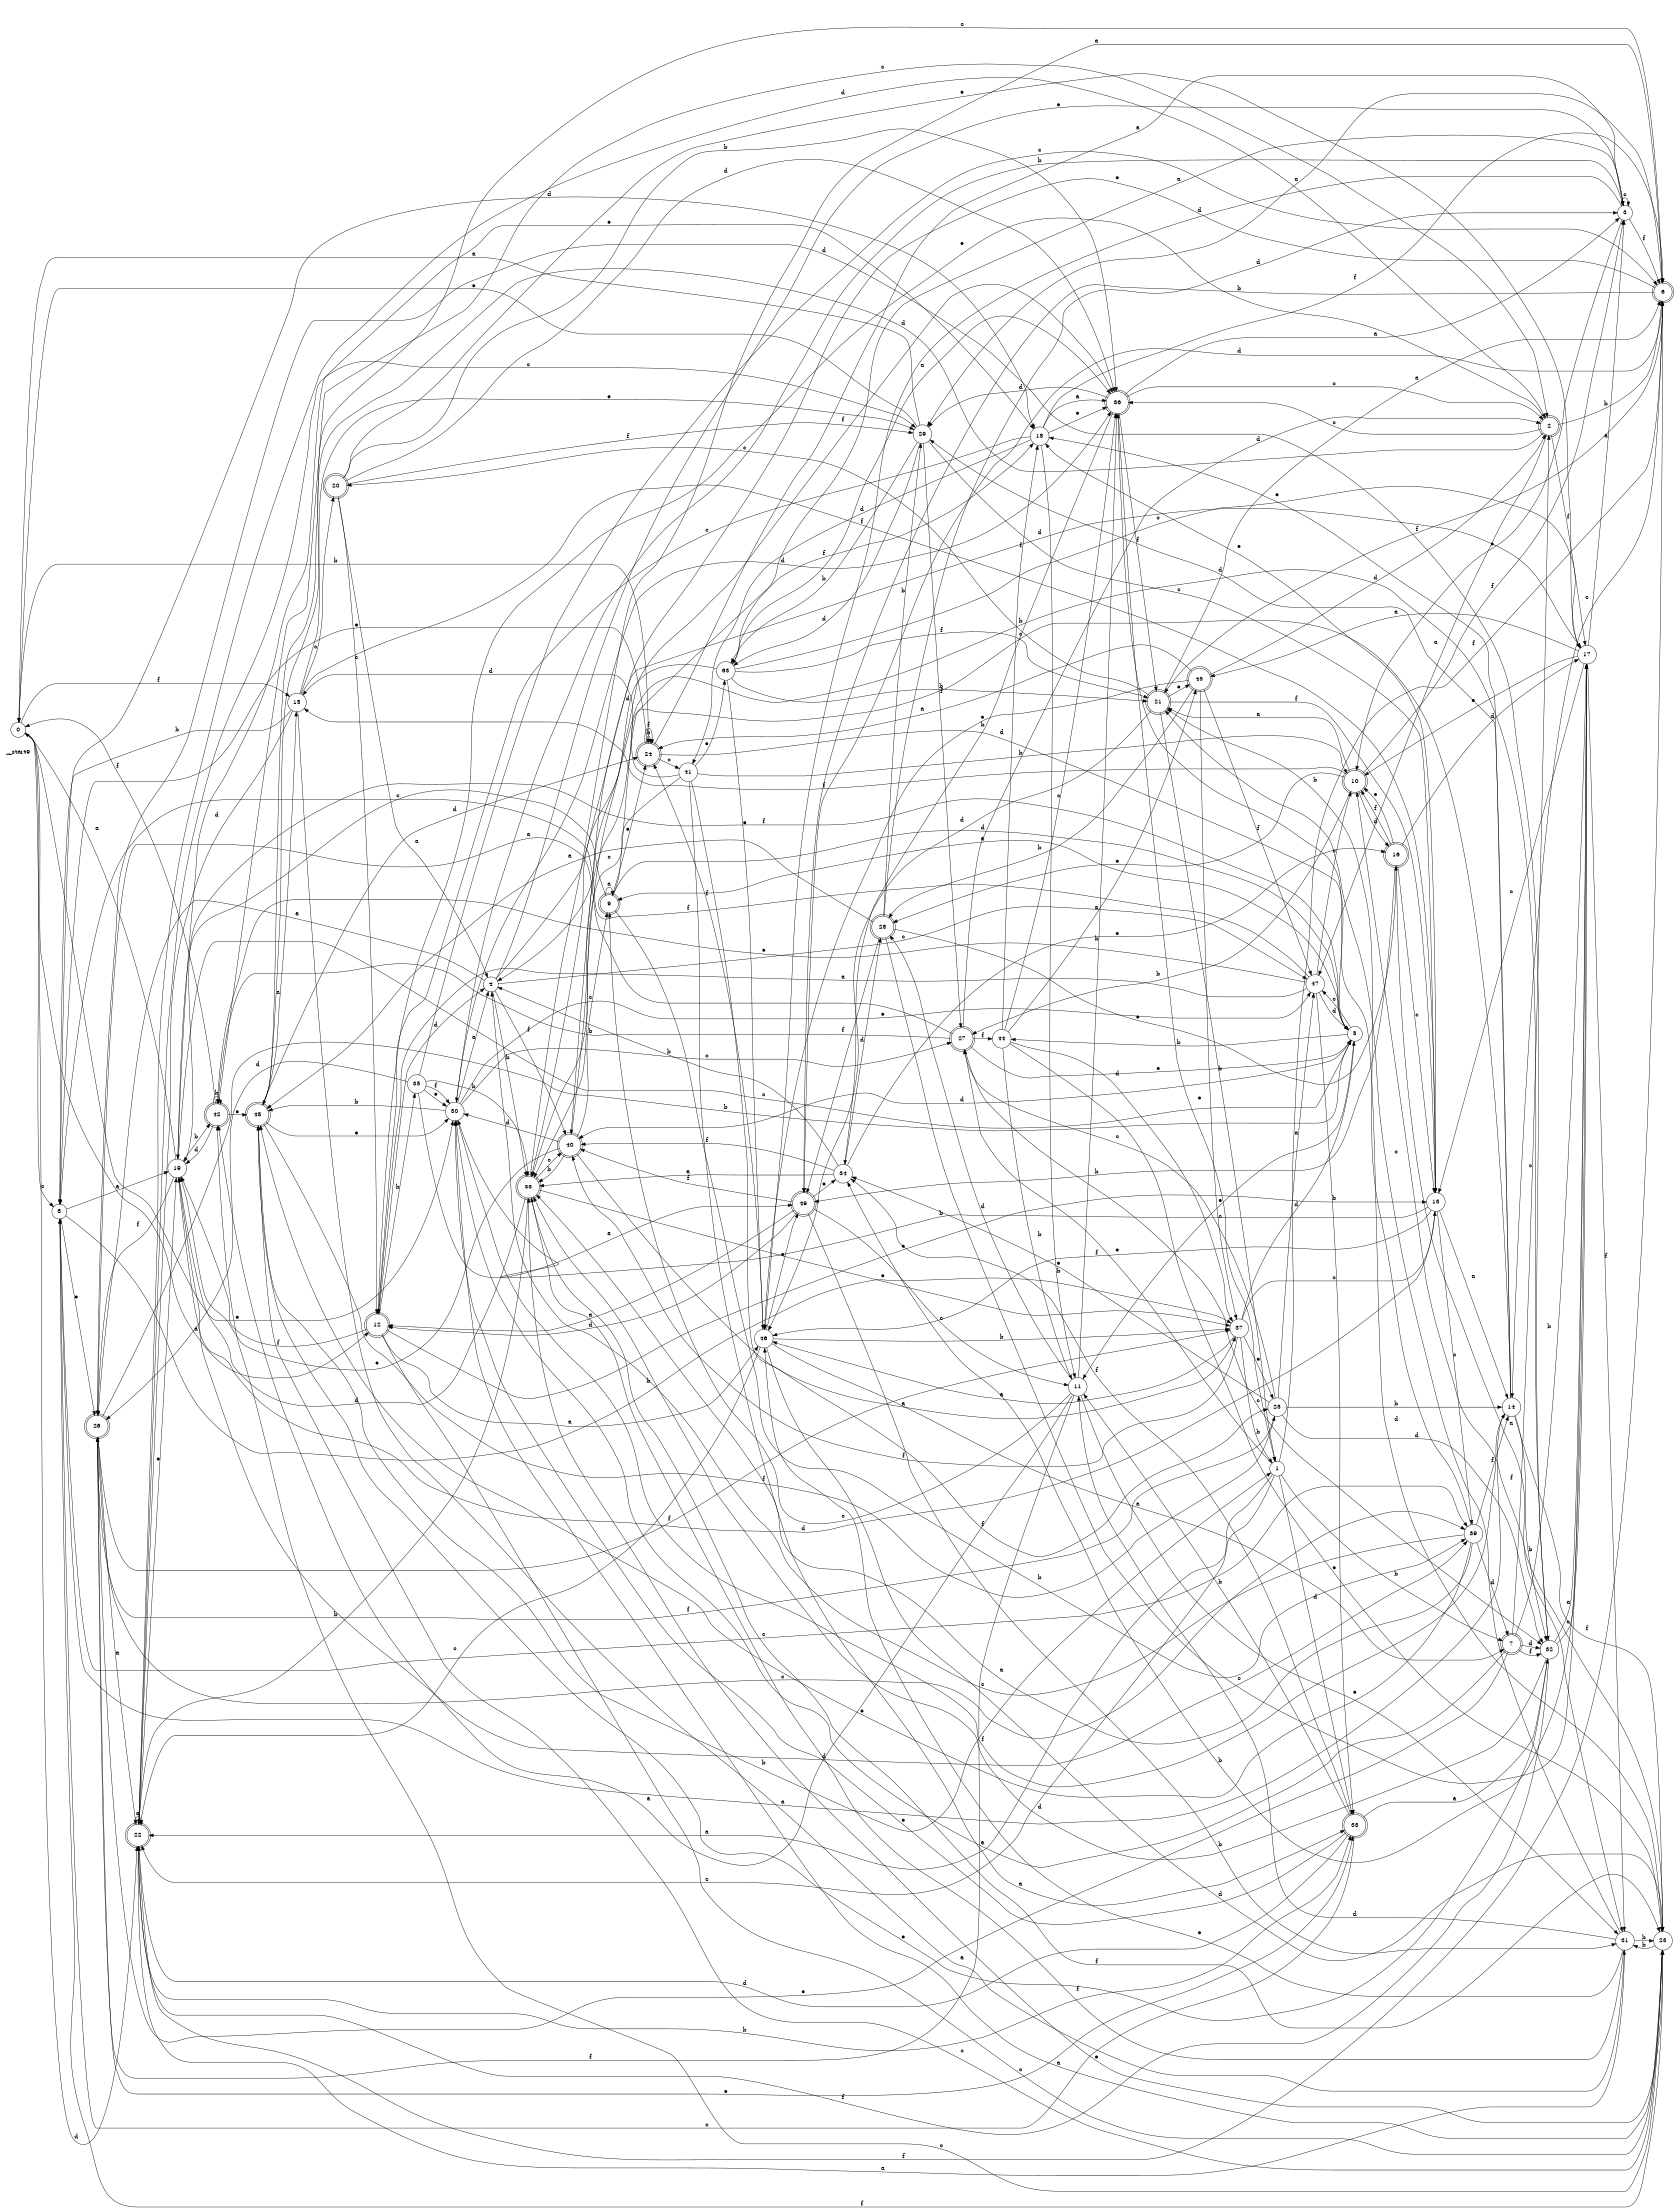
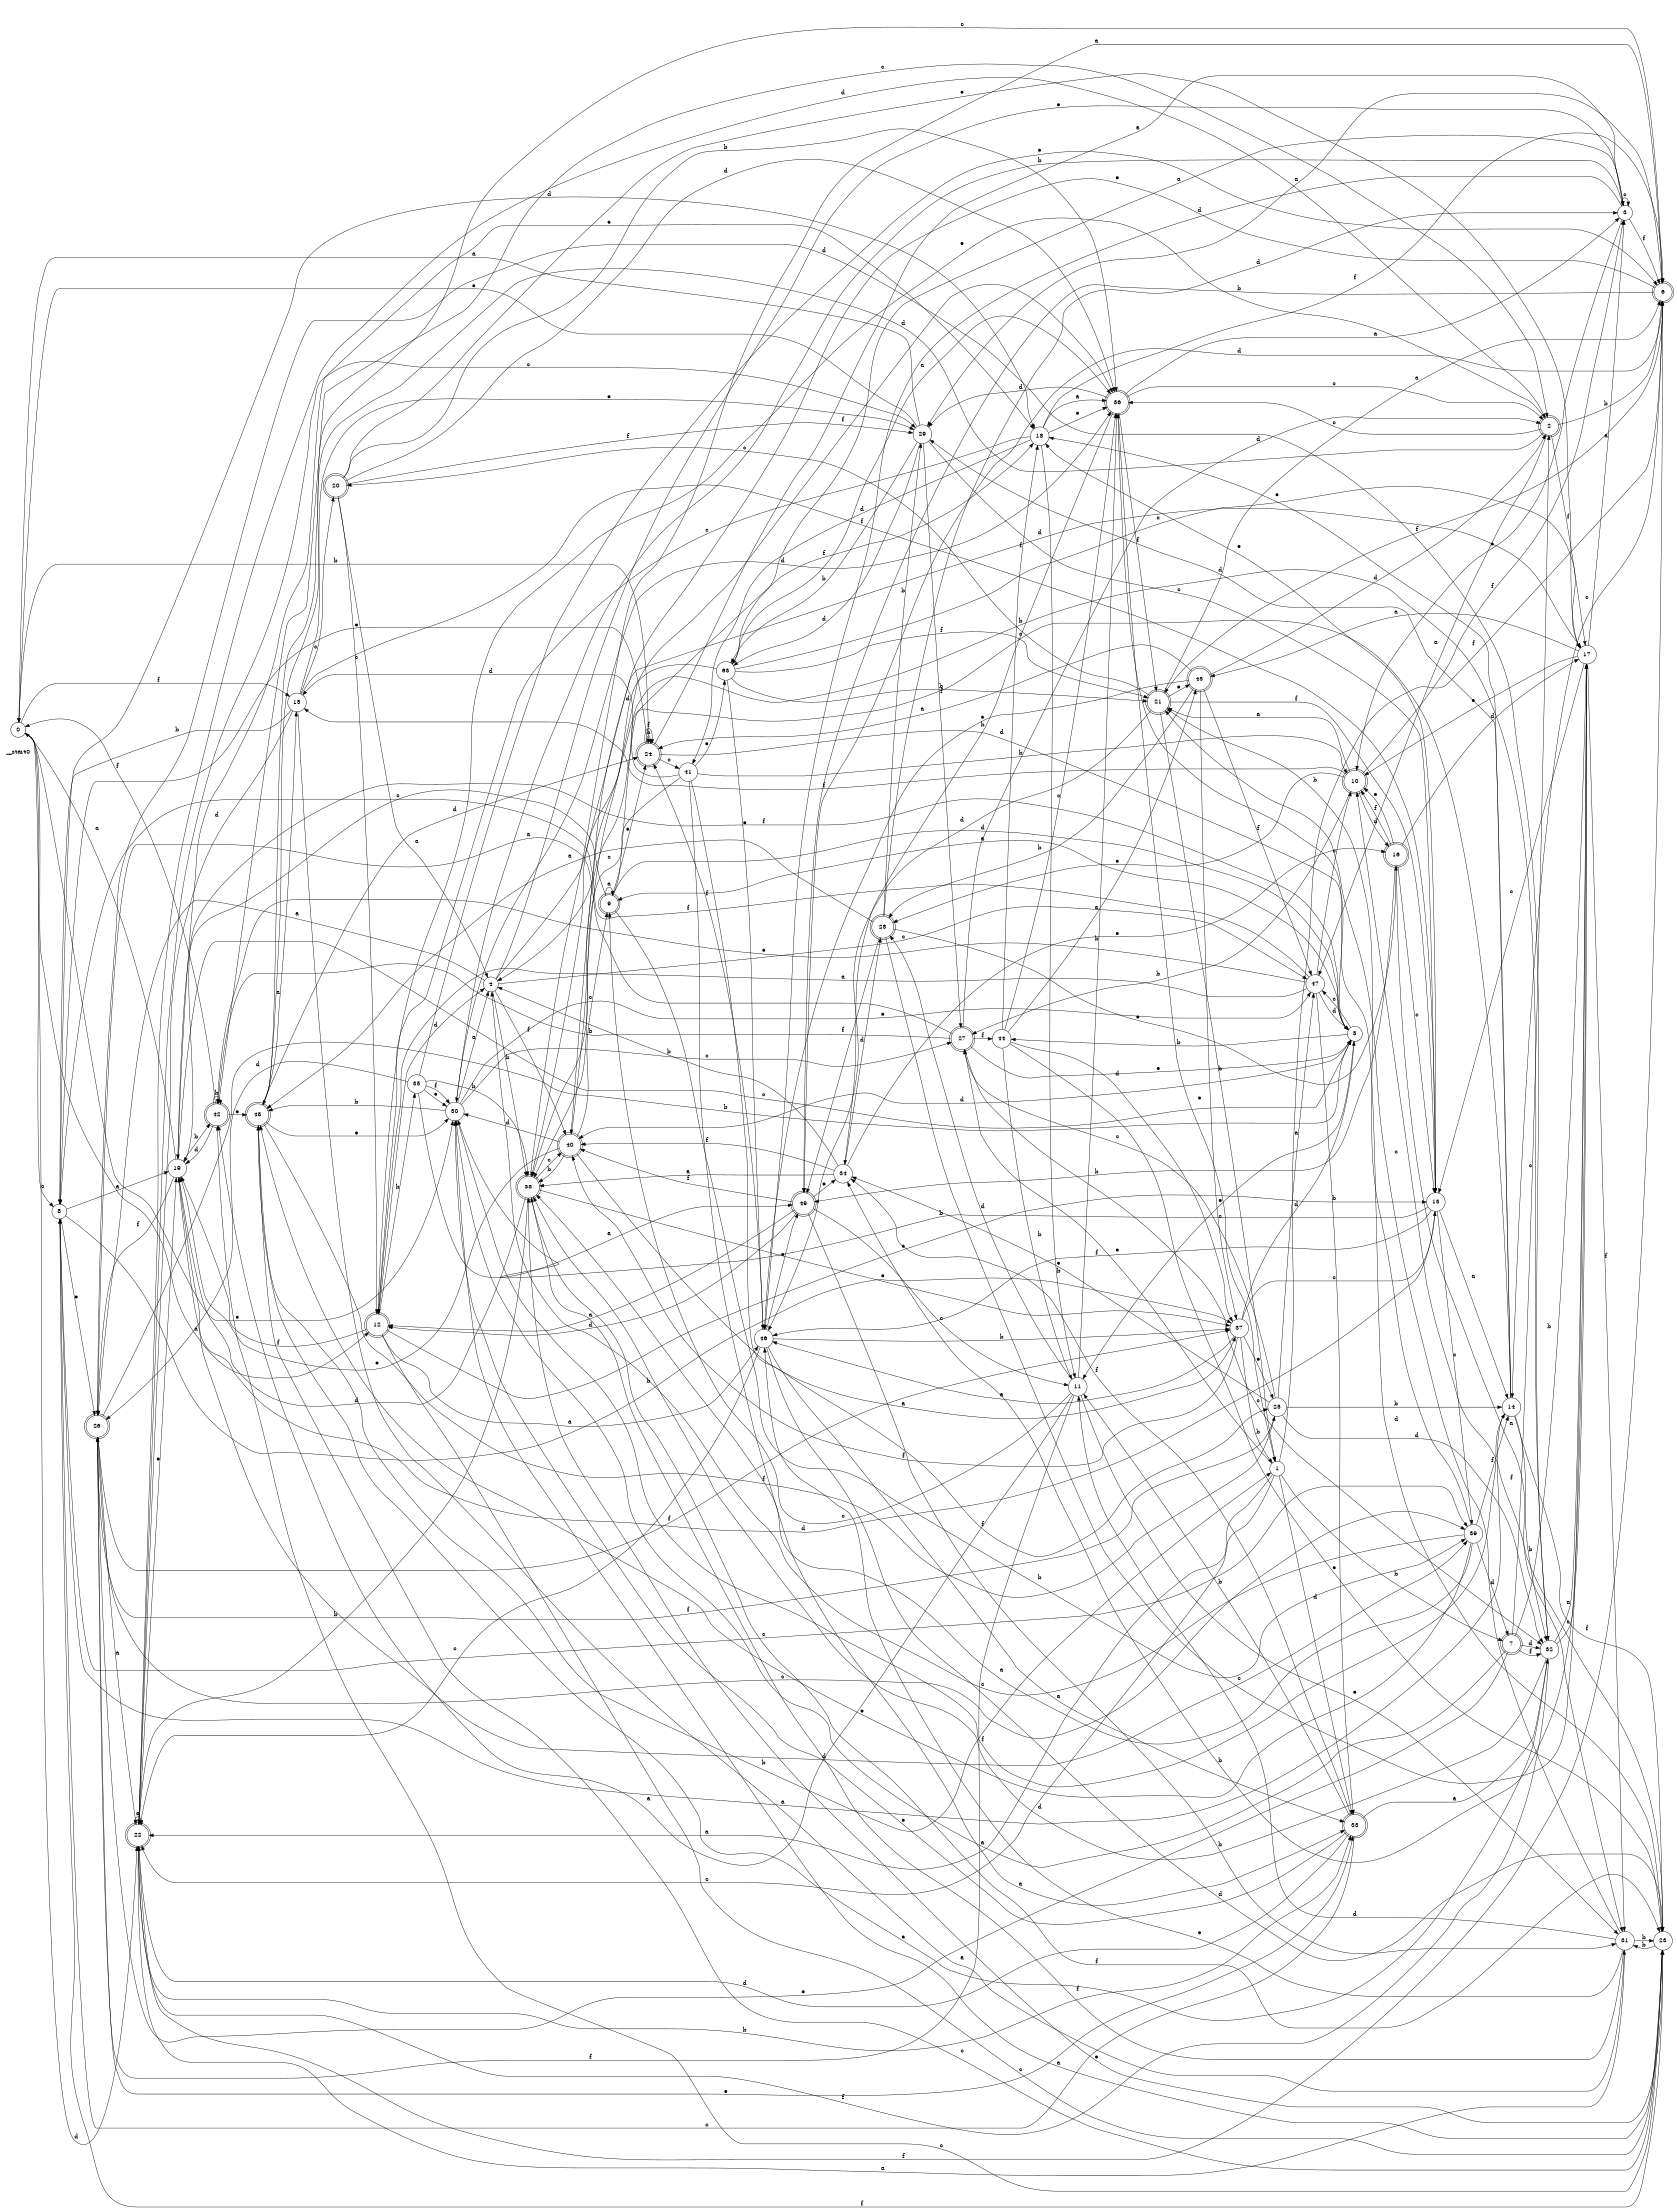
(1040, 150) -> (1040, 150)
(18, 752) -> (18, 752)
(1142, 1509) -> (1003, 1649)
